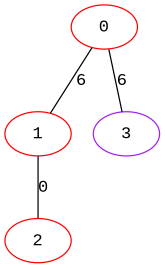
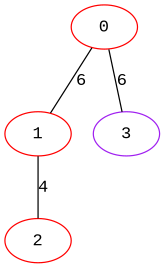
(44, 187) -> (44, 187)
